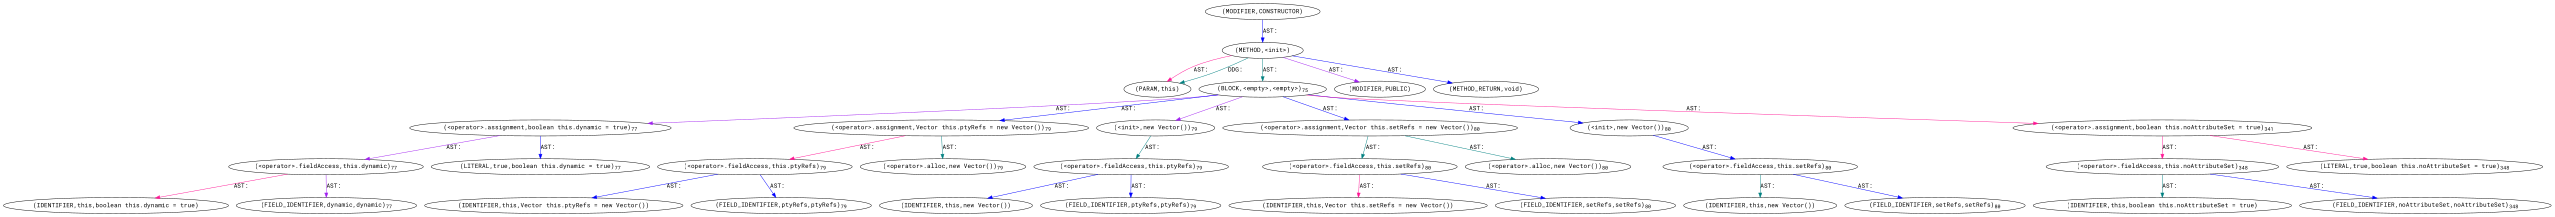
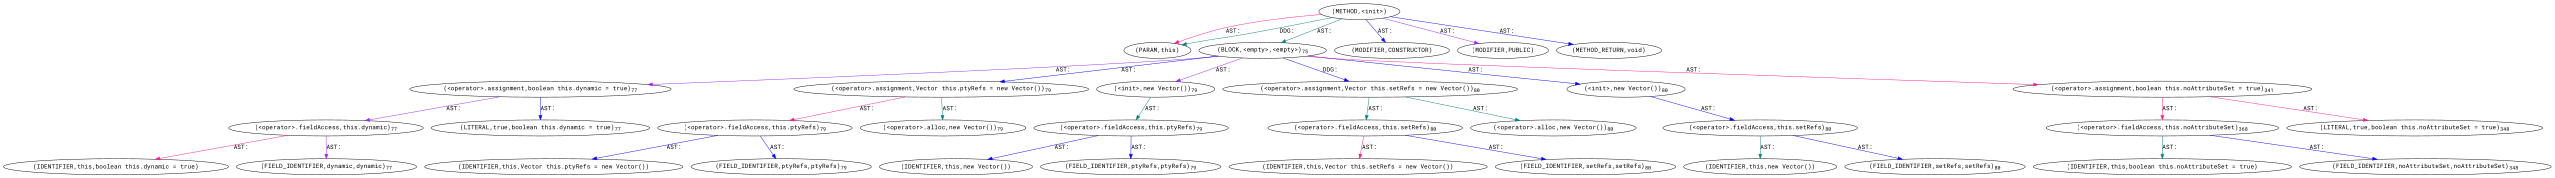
(1263, 29) -> (1374, 29)
(1332, 109) -> (1332, 70)
(2244, 166) -> (2244, 127)
